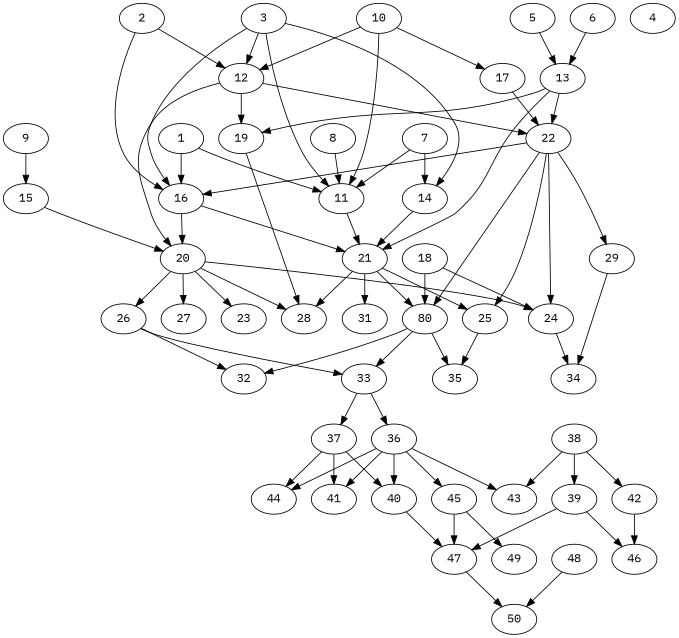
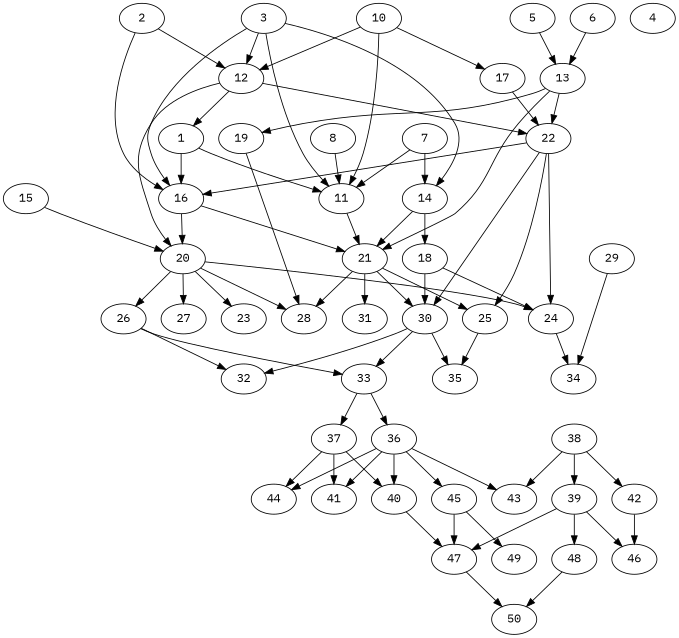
(241, 104) -> (214, 106)
(26, 139) -> none
(583, 193) -> none
none -> (425, 223)
(425, 319) -> (425, 319)
none -> (574, 525)
